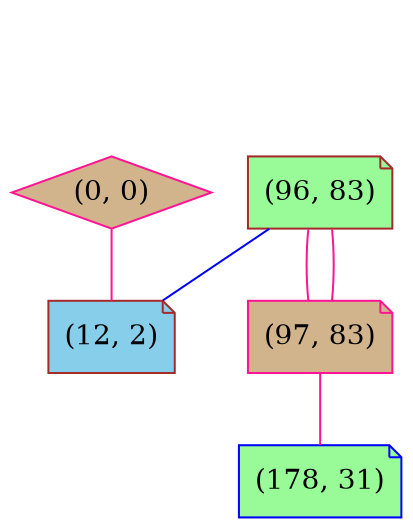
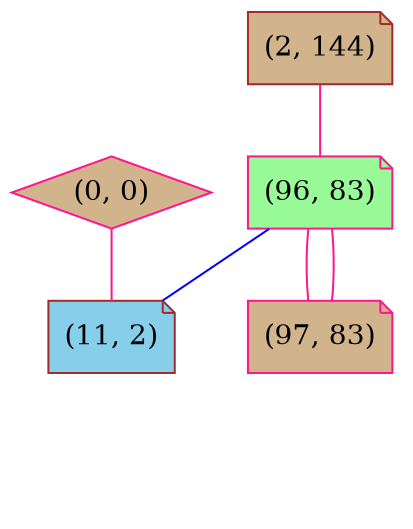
none -> (320, 48)
(320, 193) -> (320, 193)
(112, 337) -> (112, 337)
(320, 481) -> none
